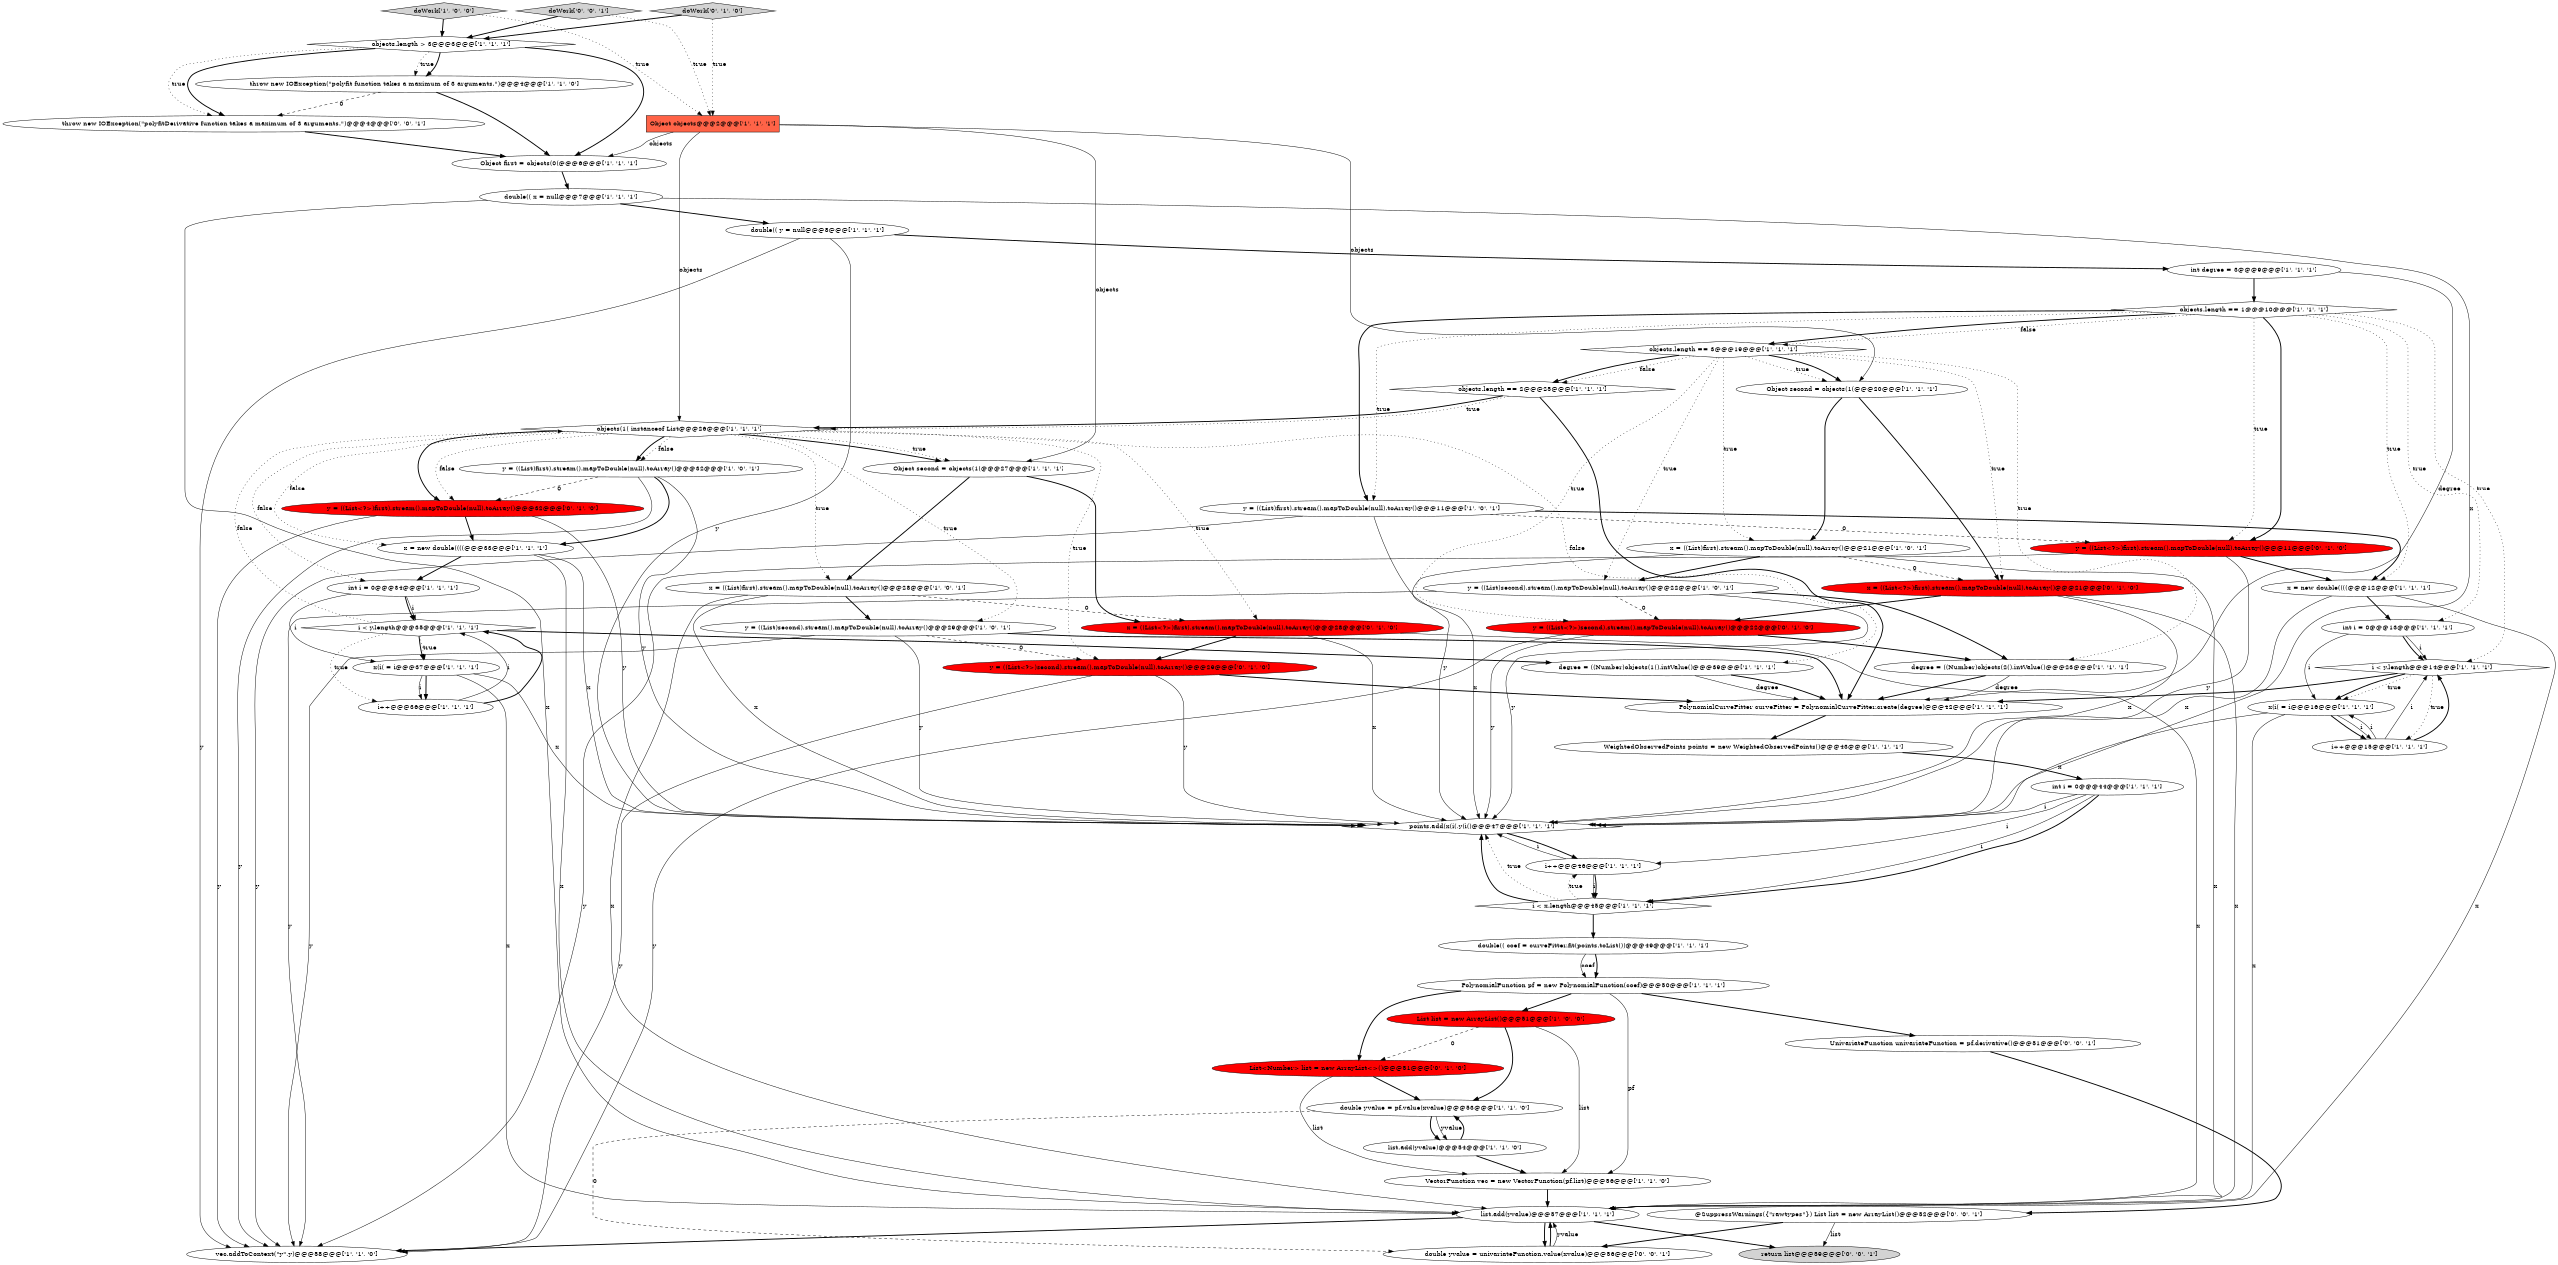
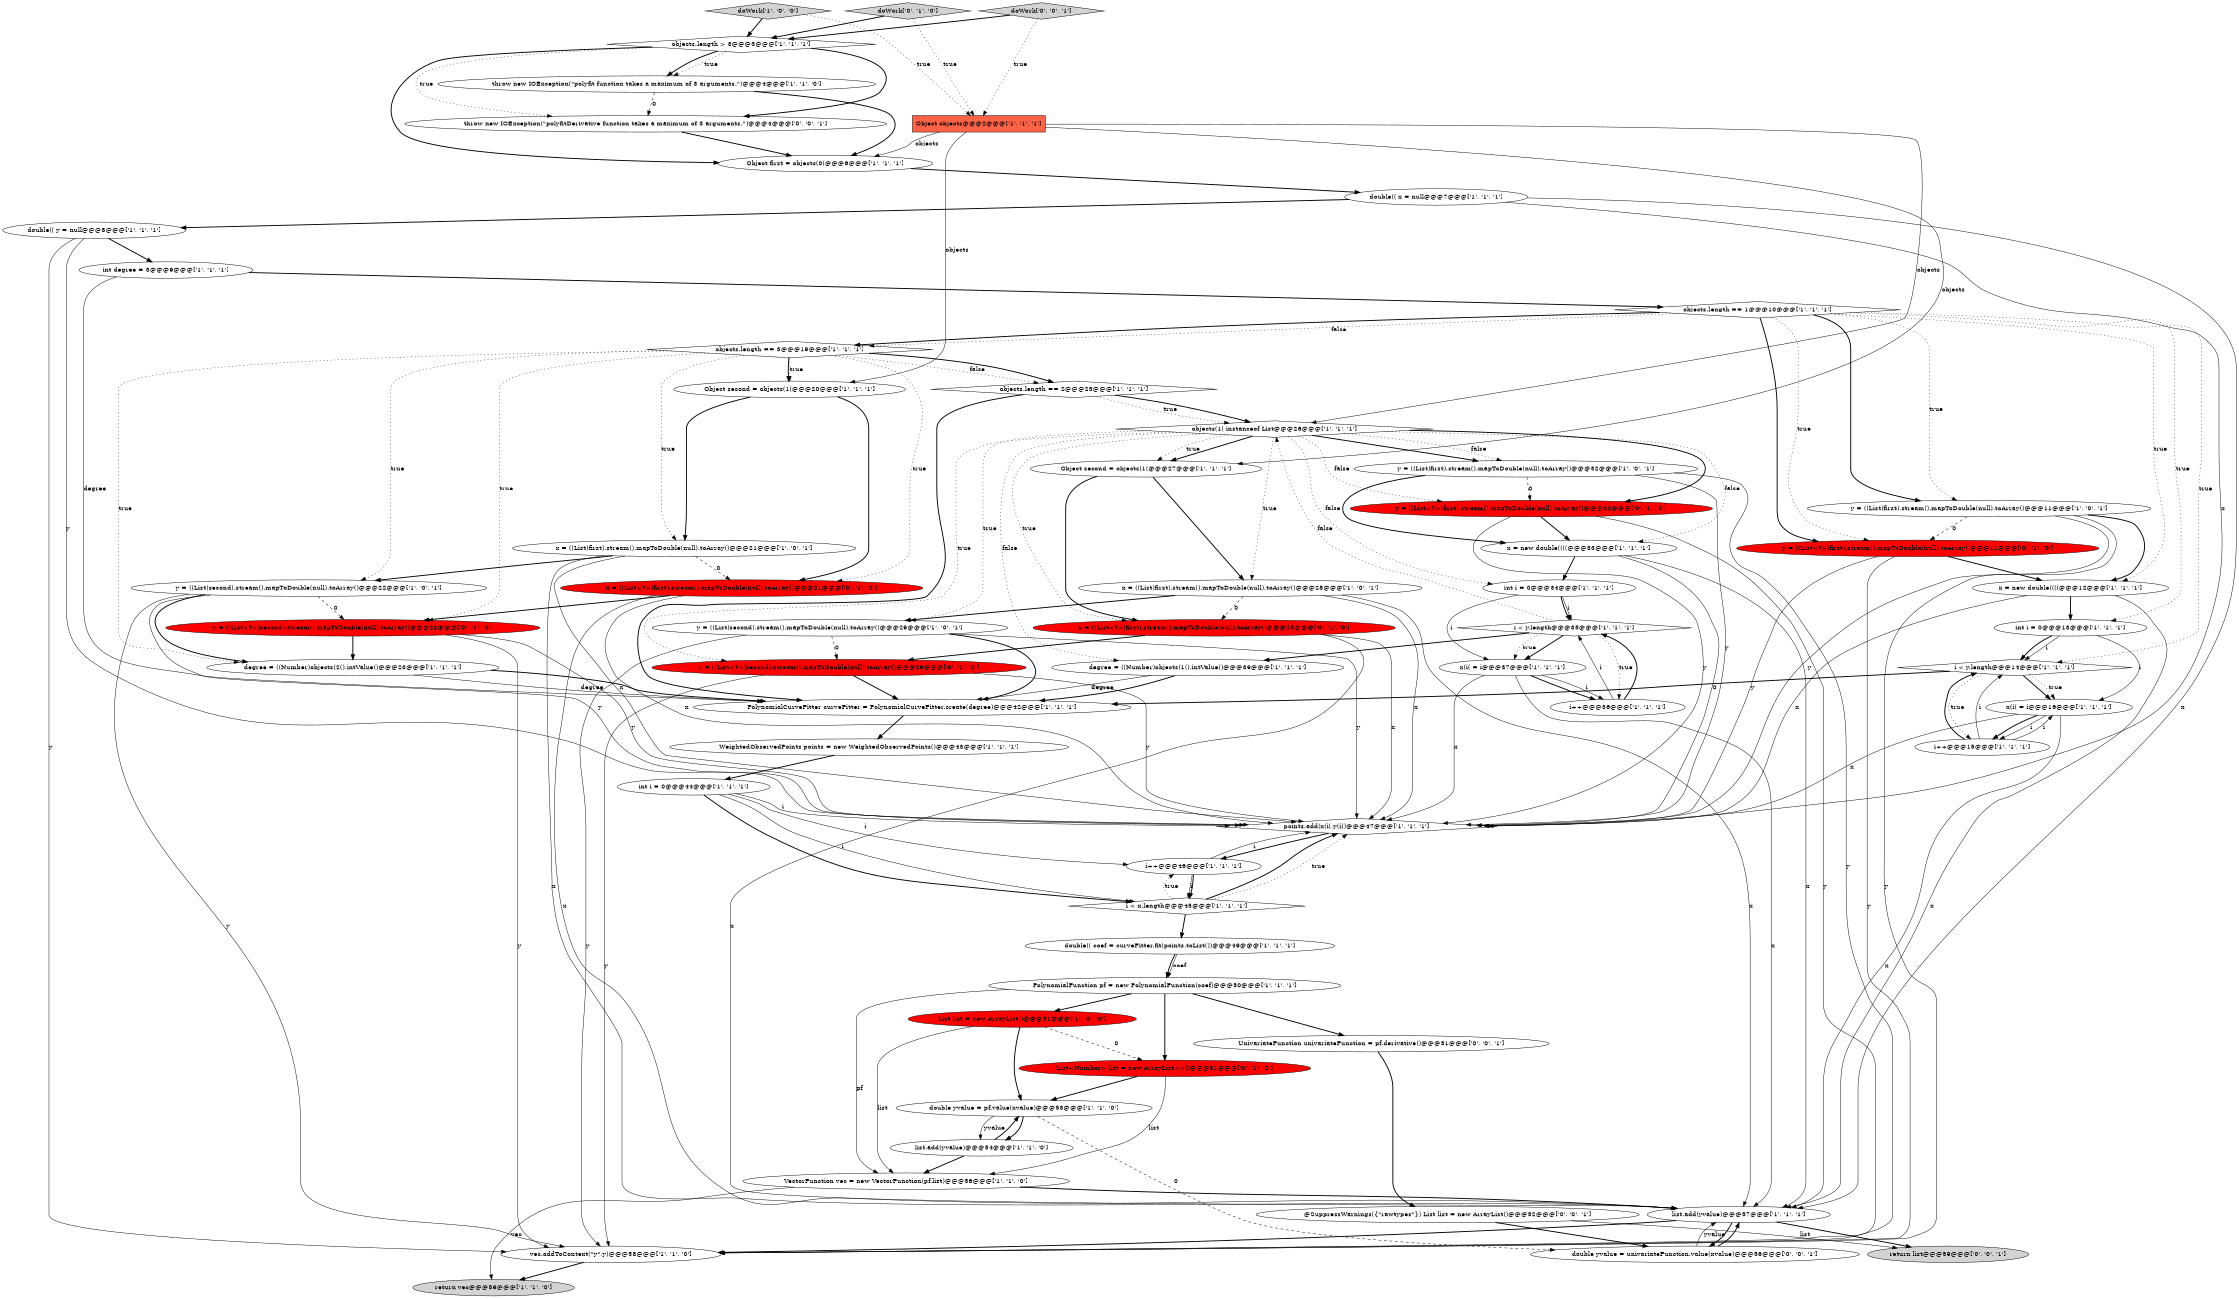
(589, 687) -> (1715, 687)
none -> (494, 1288)
